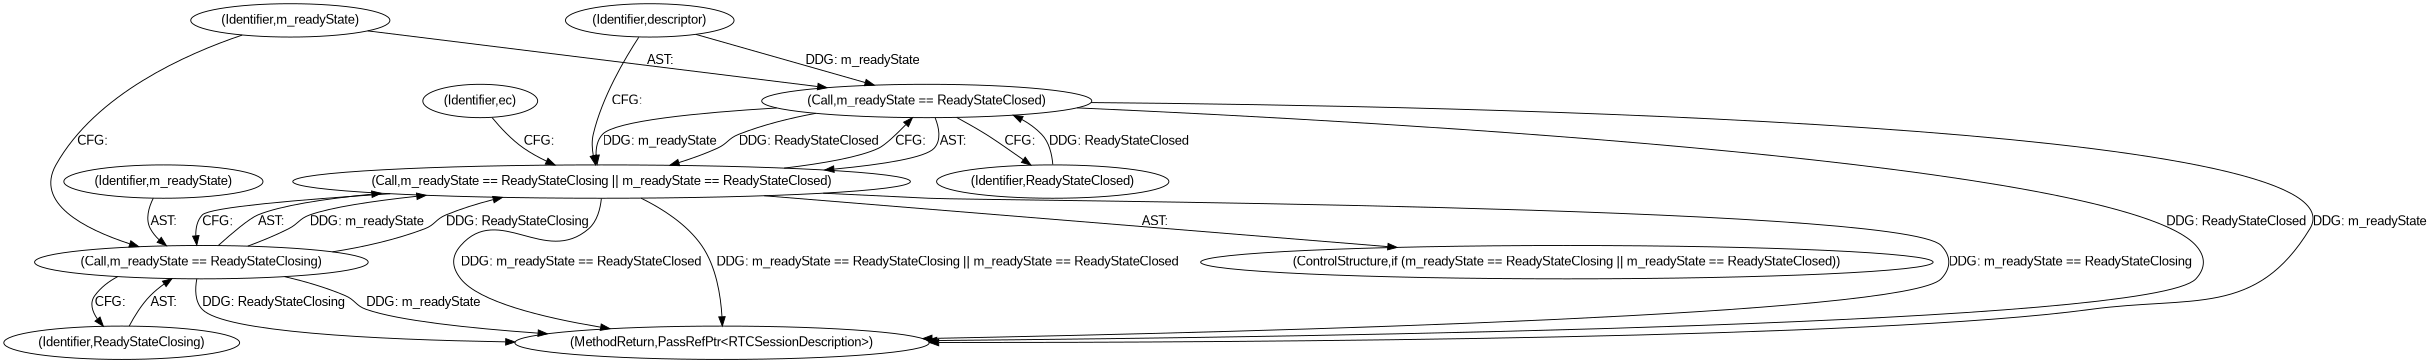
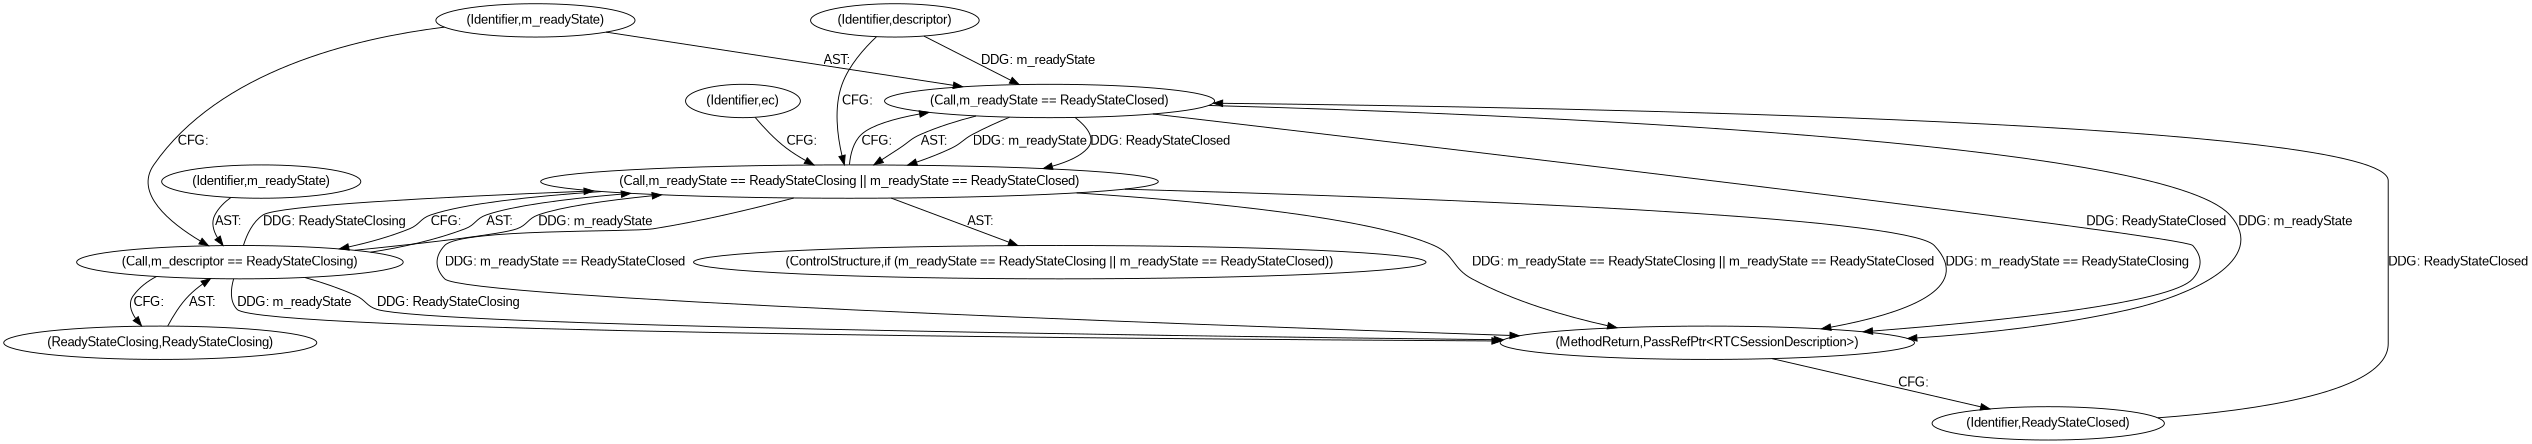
(991, 137) -> (1876, 383)
(201, 262) -> (240, 262)
(122, 343) -> (160, 343)
